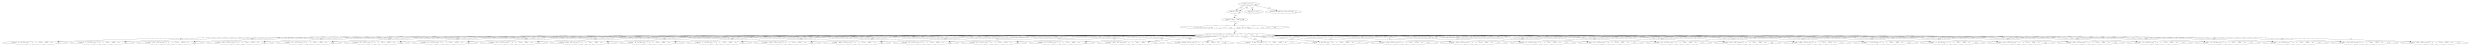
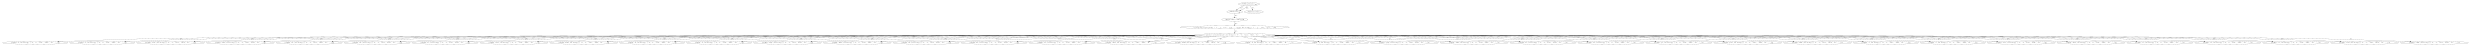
(1283, 12) -> none
